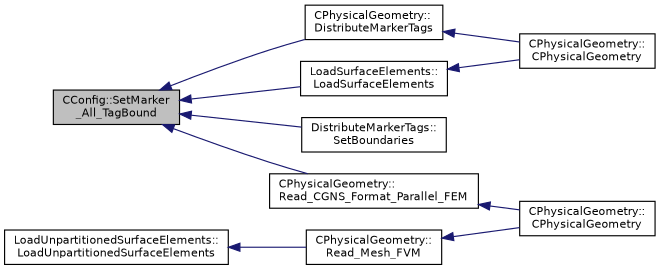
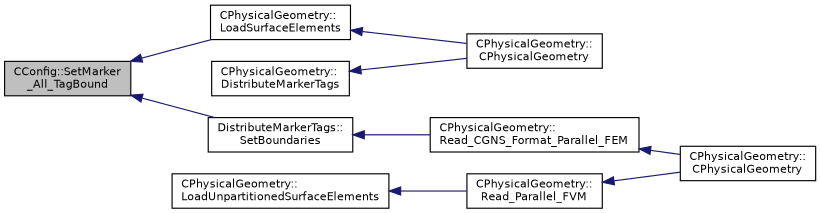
(237, 61) -> none
(374, 79) -> (280, 22)
(240, 153) -> (397, 135)
(116, 247) -> (280, 191)
(374, 247) -> (535, 191)
